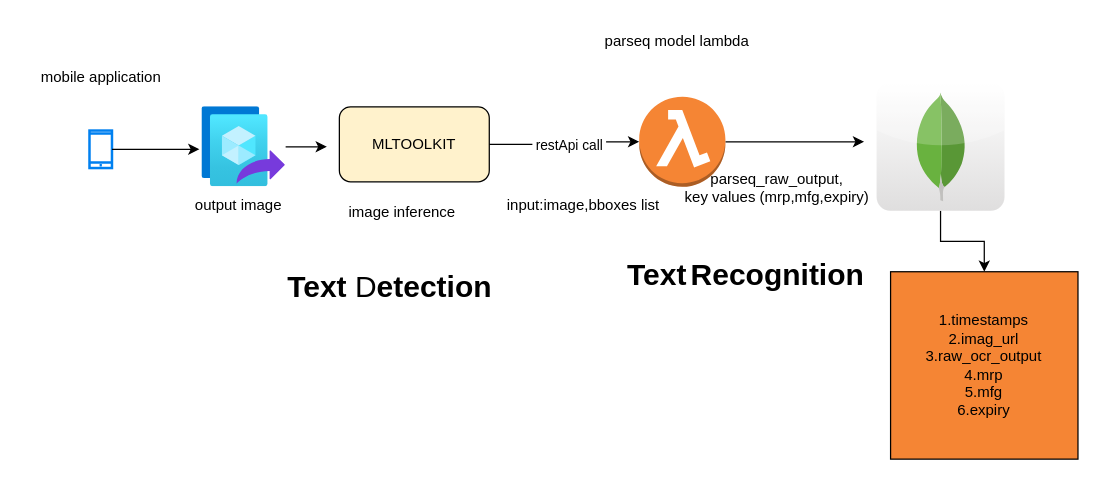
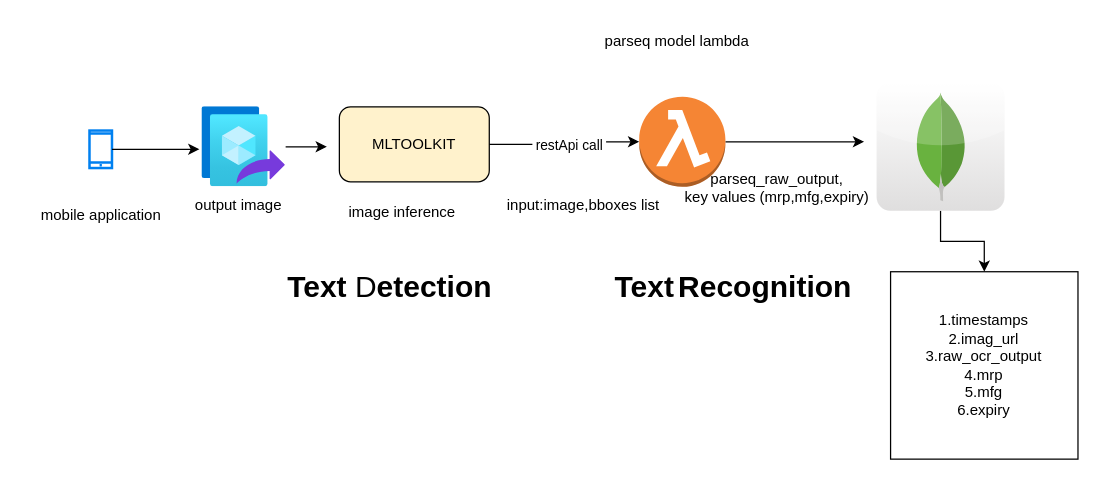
(101, 78) -> (101, 216)
(746, 276) -> (733, 288)
(985, 366) -> (985, 366)
